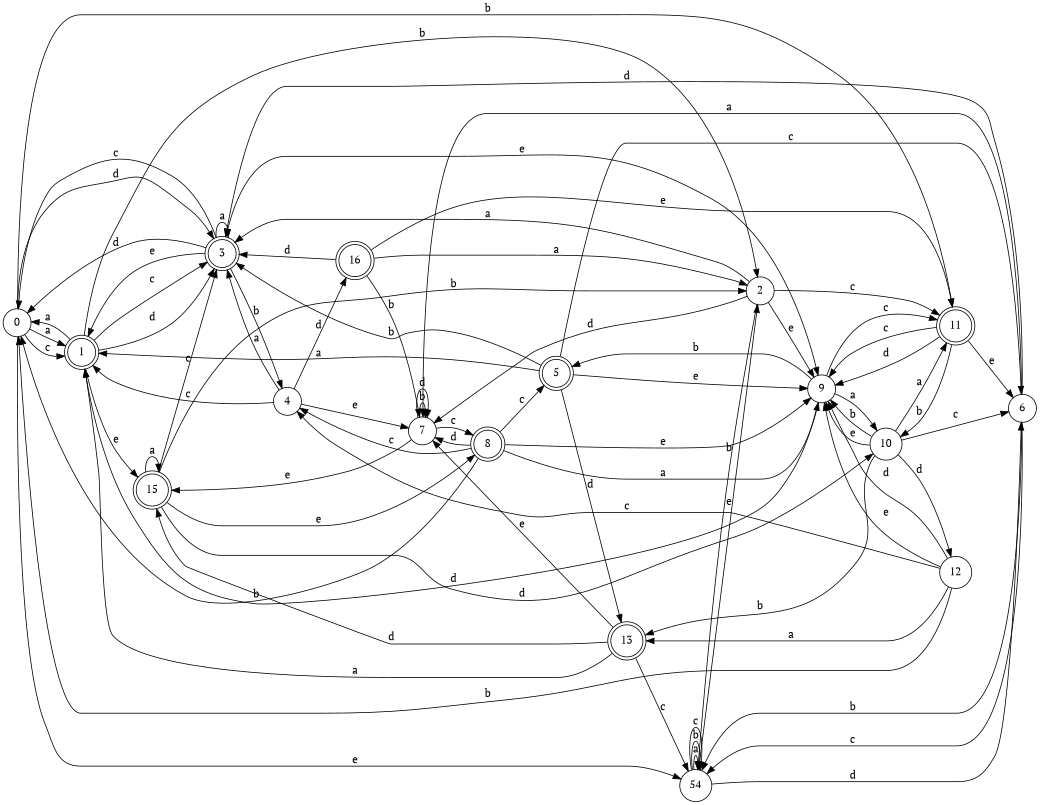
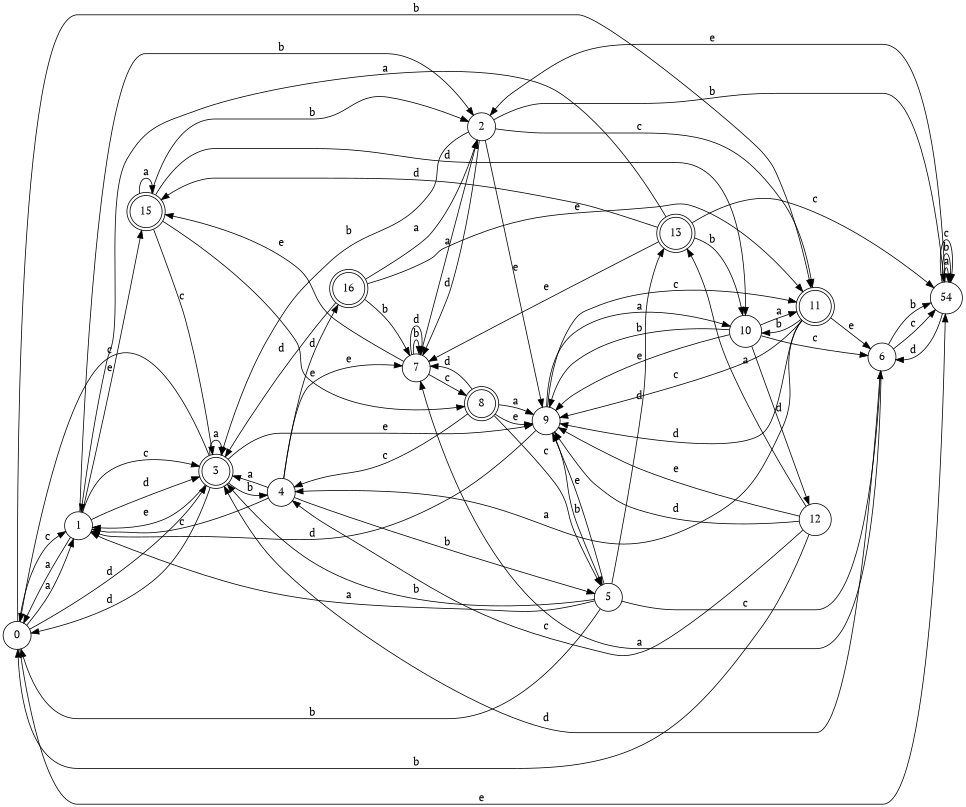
(488, 214) -> (349, 231)
none -> (447, 256)
(82, 352) -> (79, 526)
(556, 373) -> (608, 597)
none -> (636, 543)
none -> (440, 547)
(815, 599) -> (727, 266)
(204, 602) -> (316, 719)
